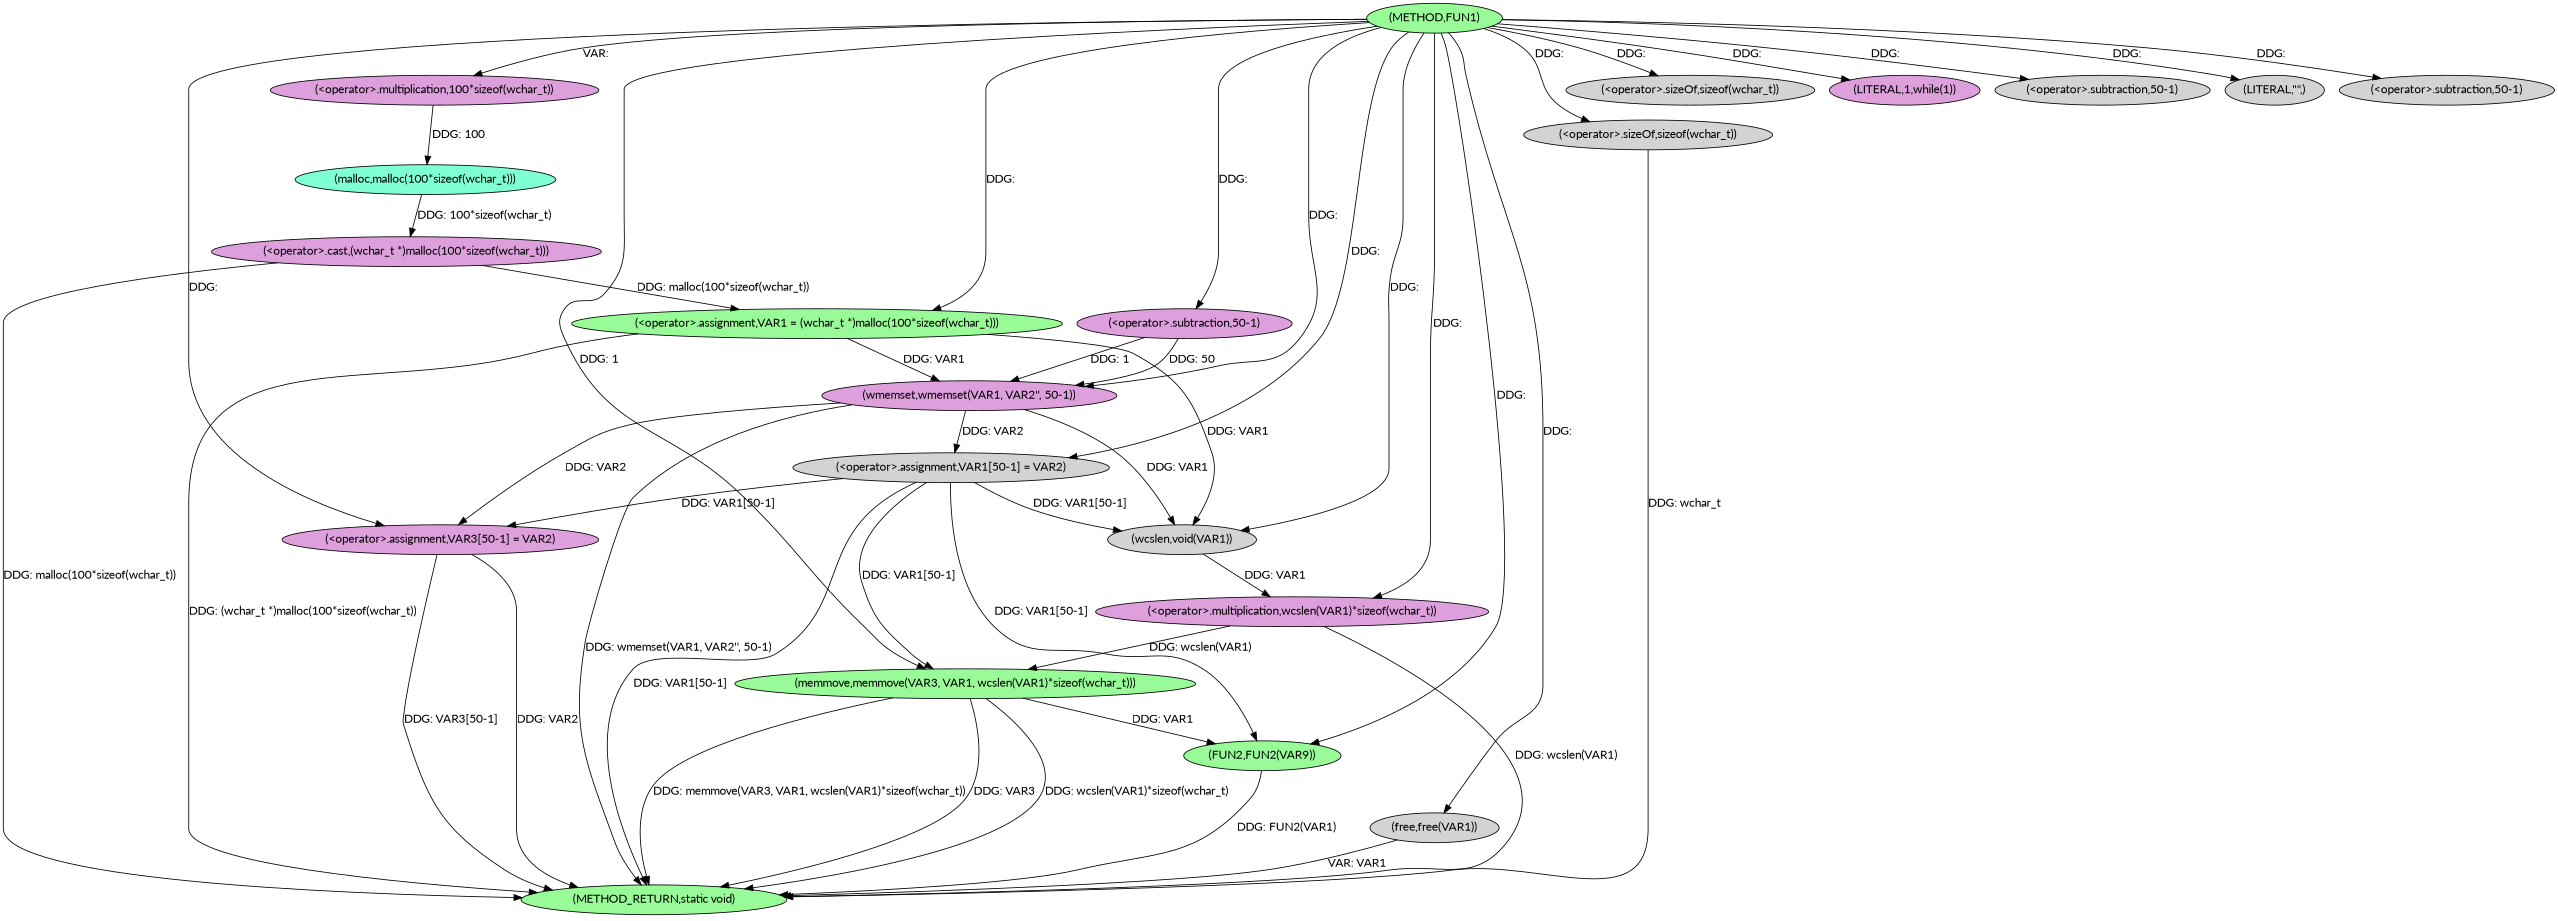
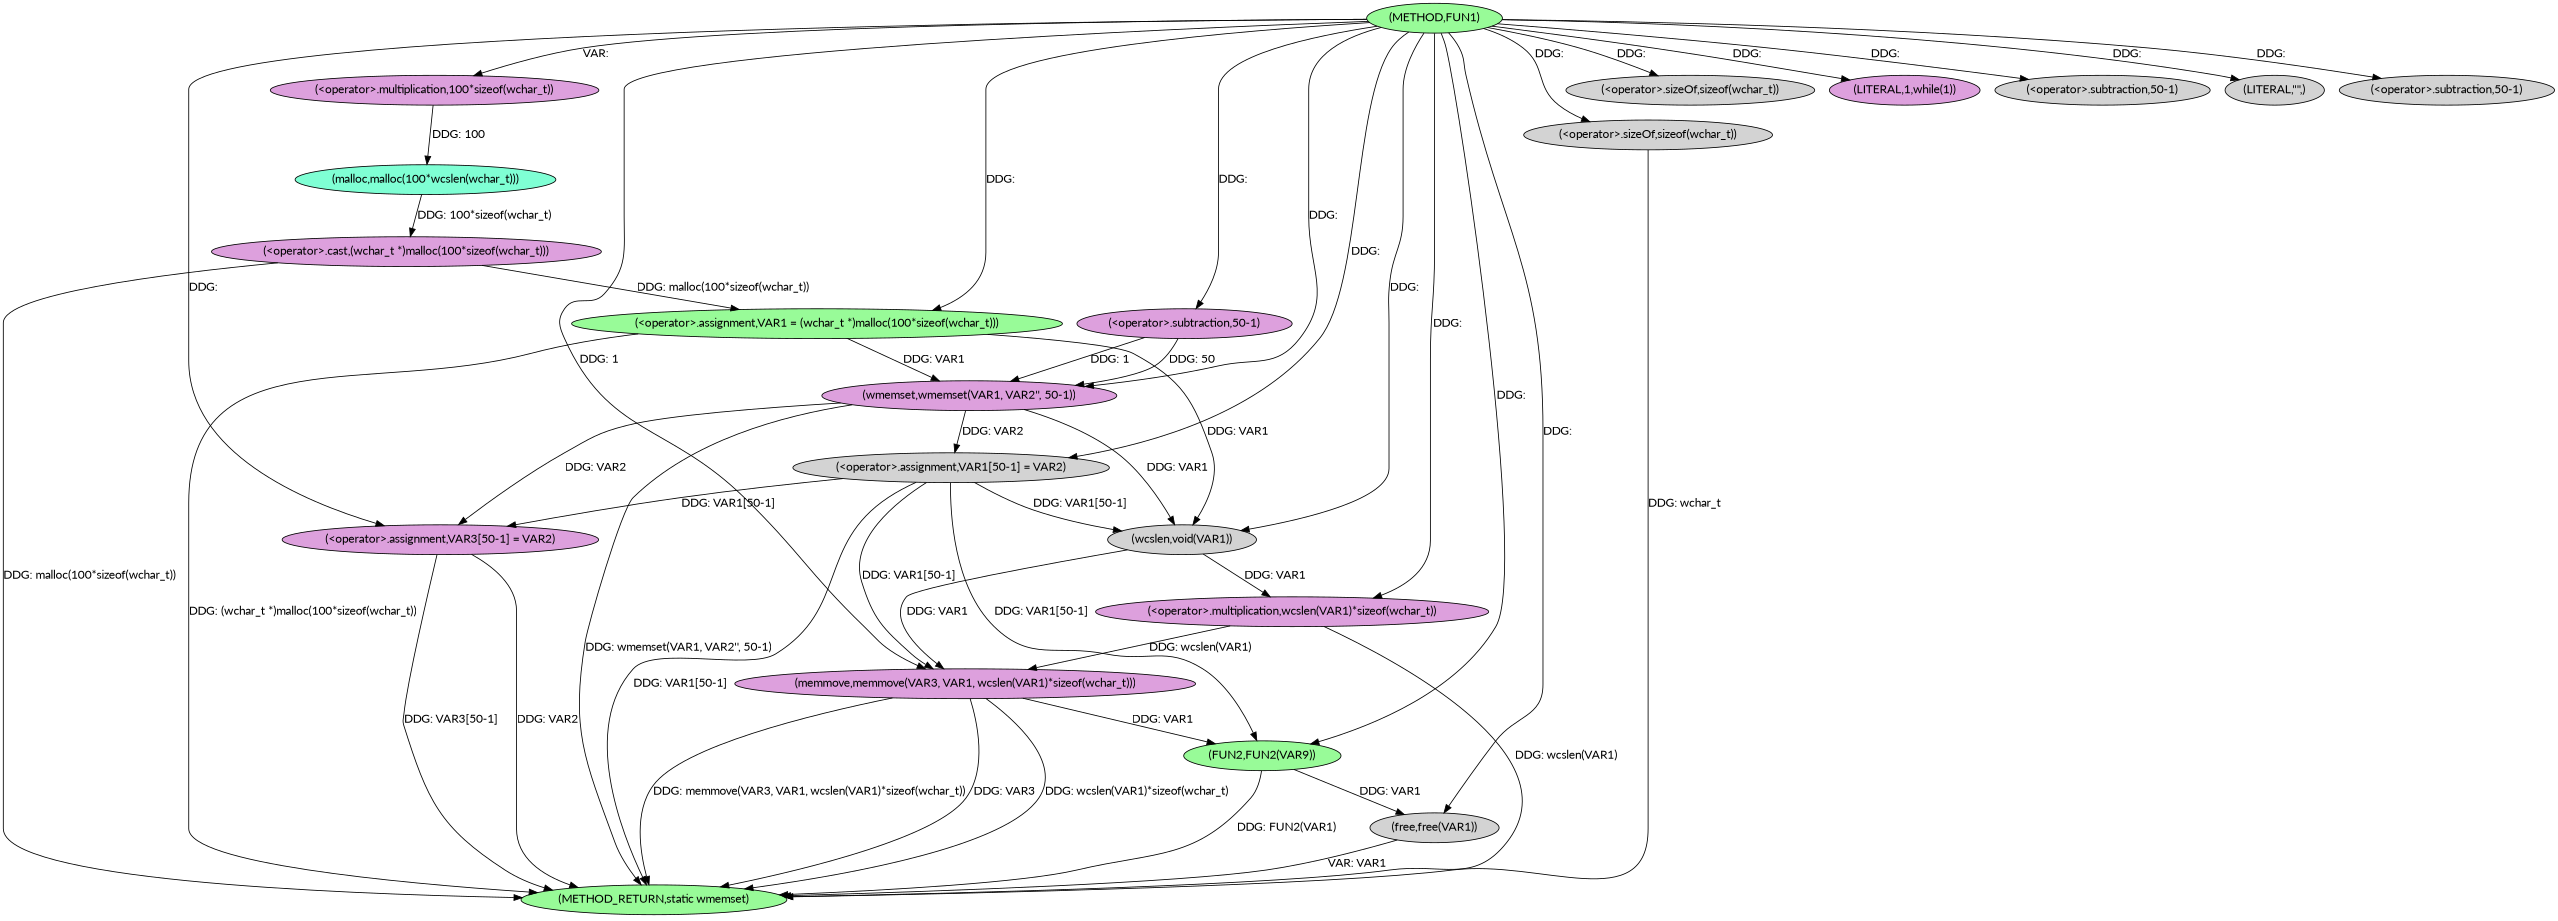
(425, 180) -> (425, 180)
none -> (976, 578)
(965, 684) -> (965, 684)
none -> (1345, 790)
(654, 900) -> (654, 900)
